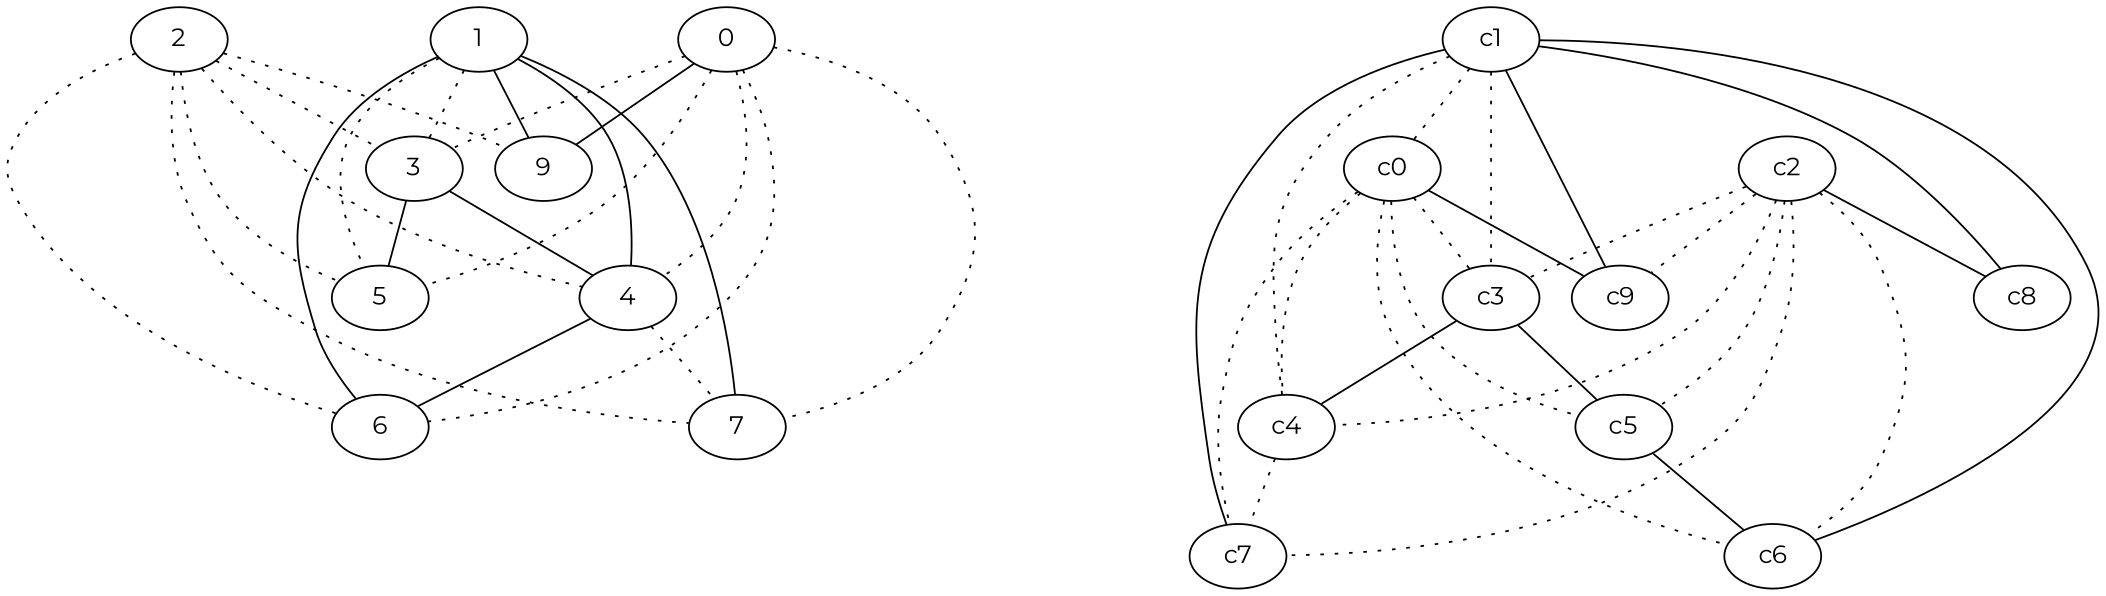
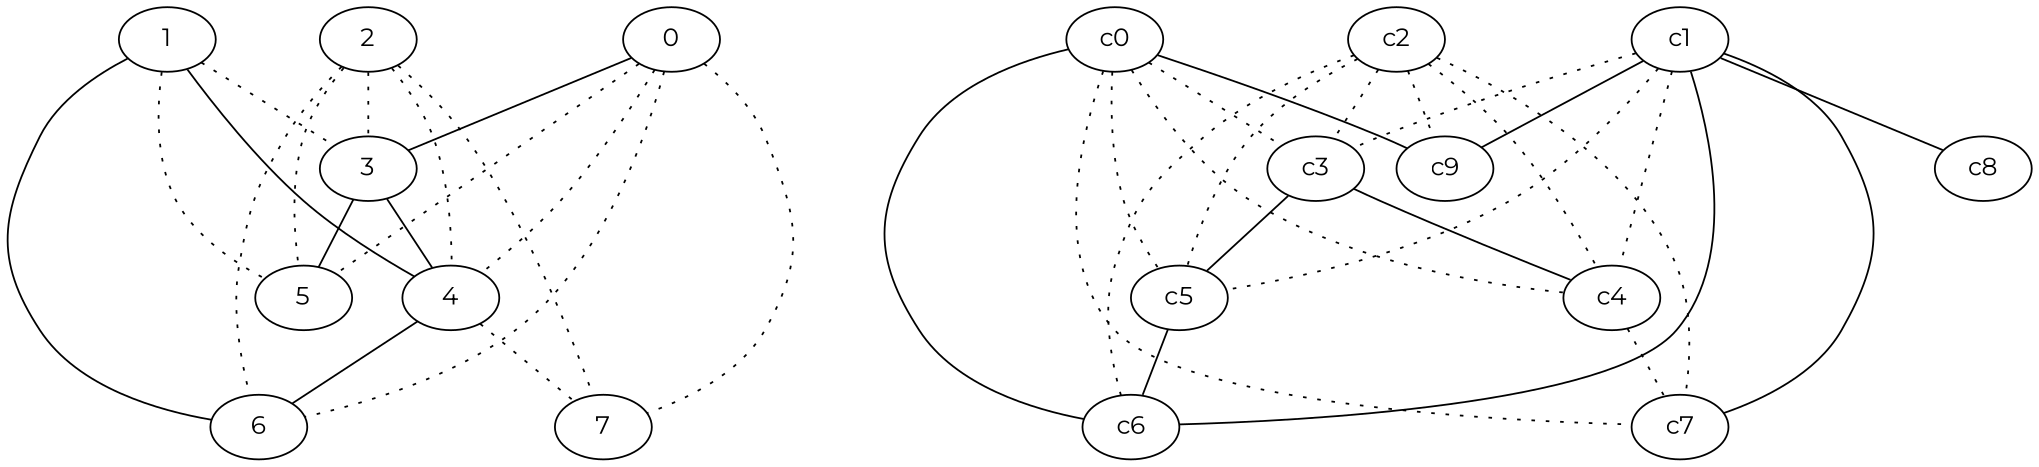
(562, 102) -> (520, 104)
(1442, 104) -> (1466, 223)
(544, 169) -> none
(679, 190) -> none
(1905, 233) -> none
(1482, 435) -> (885, 241)
